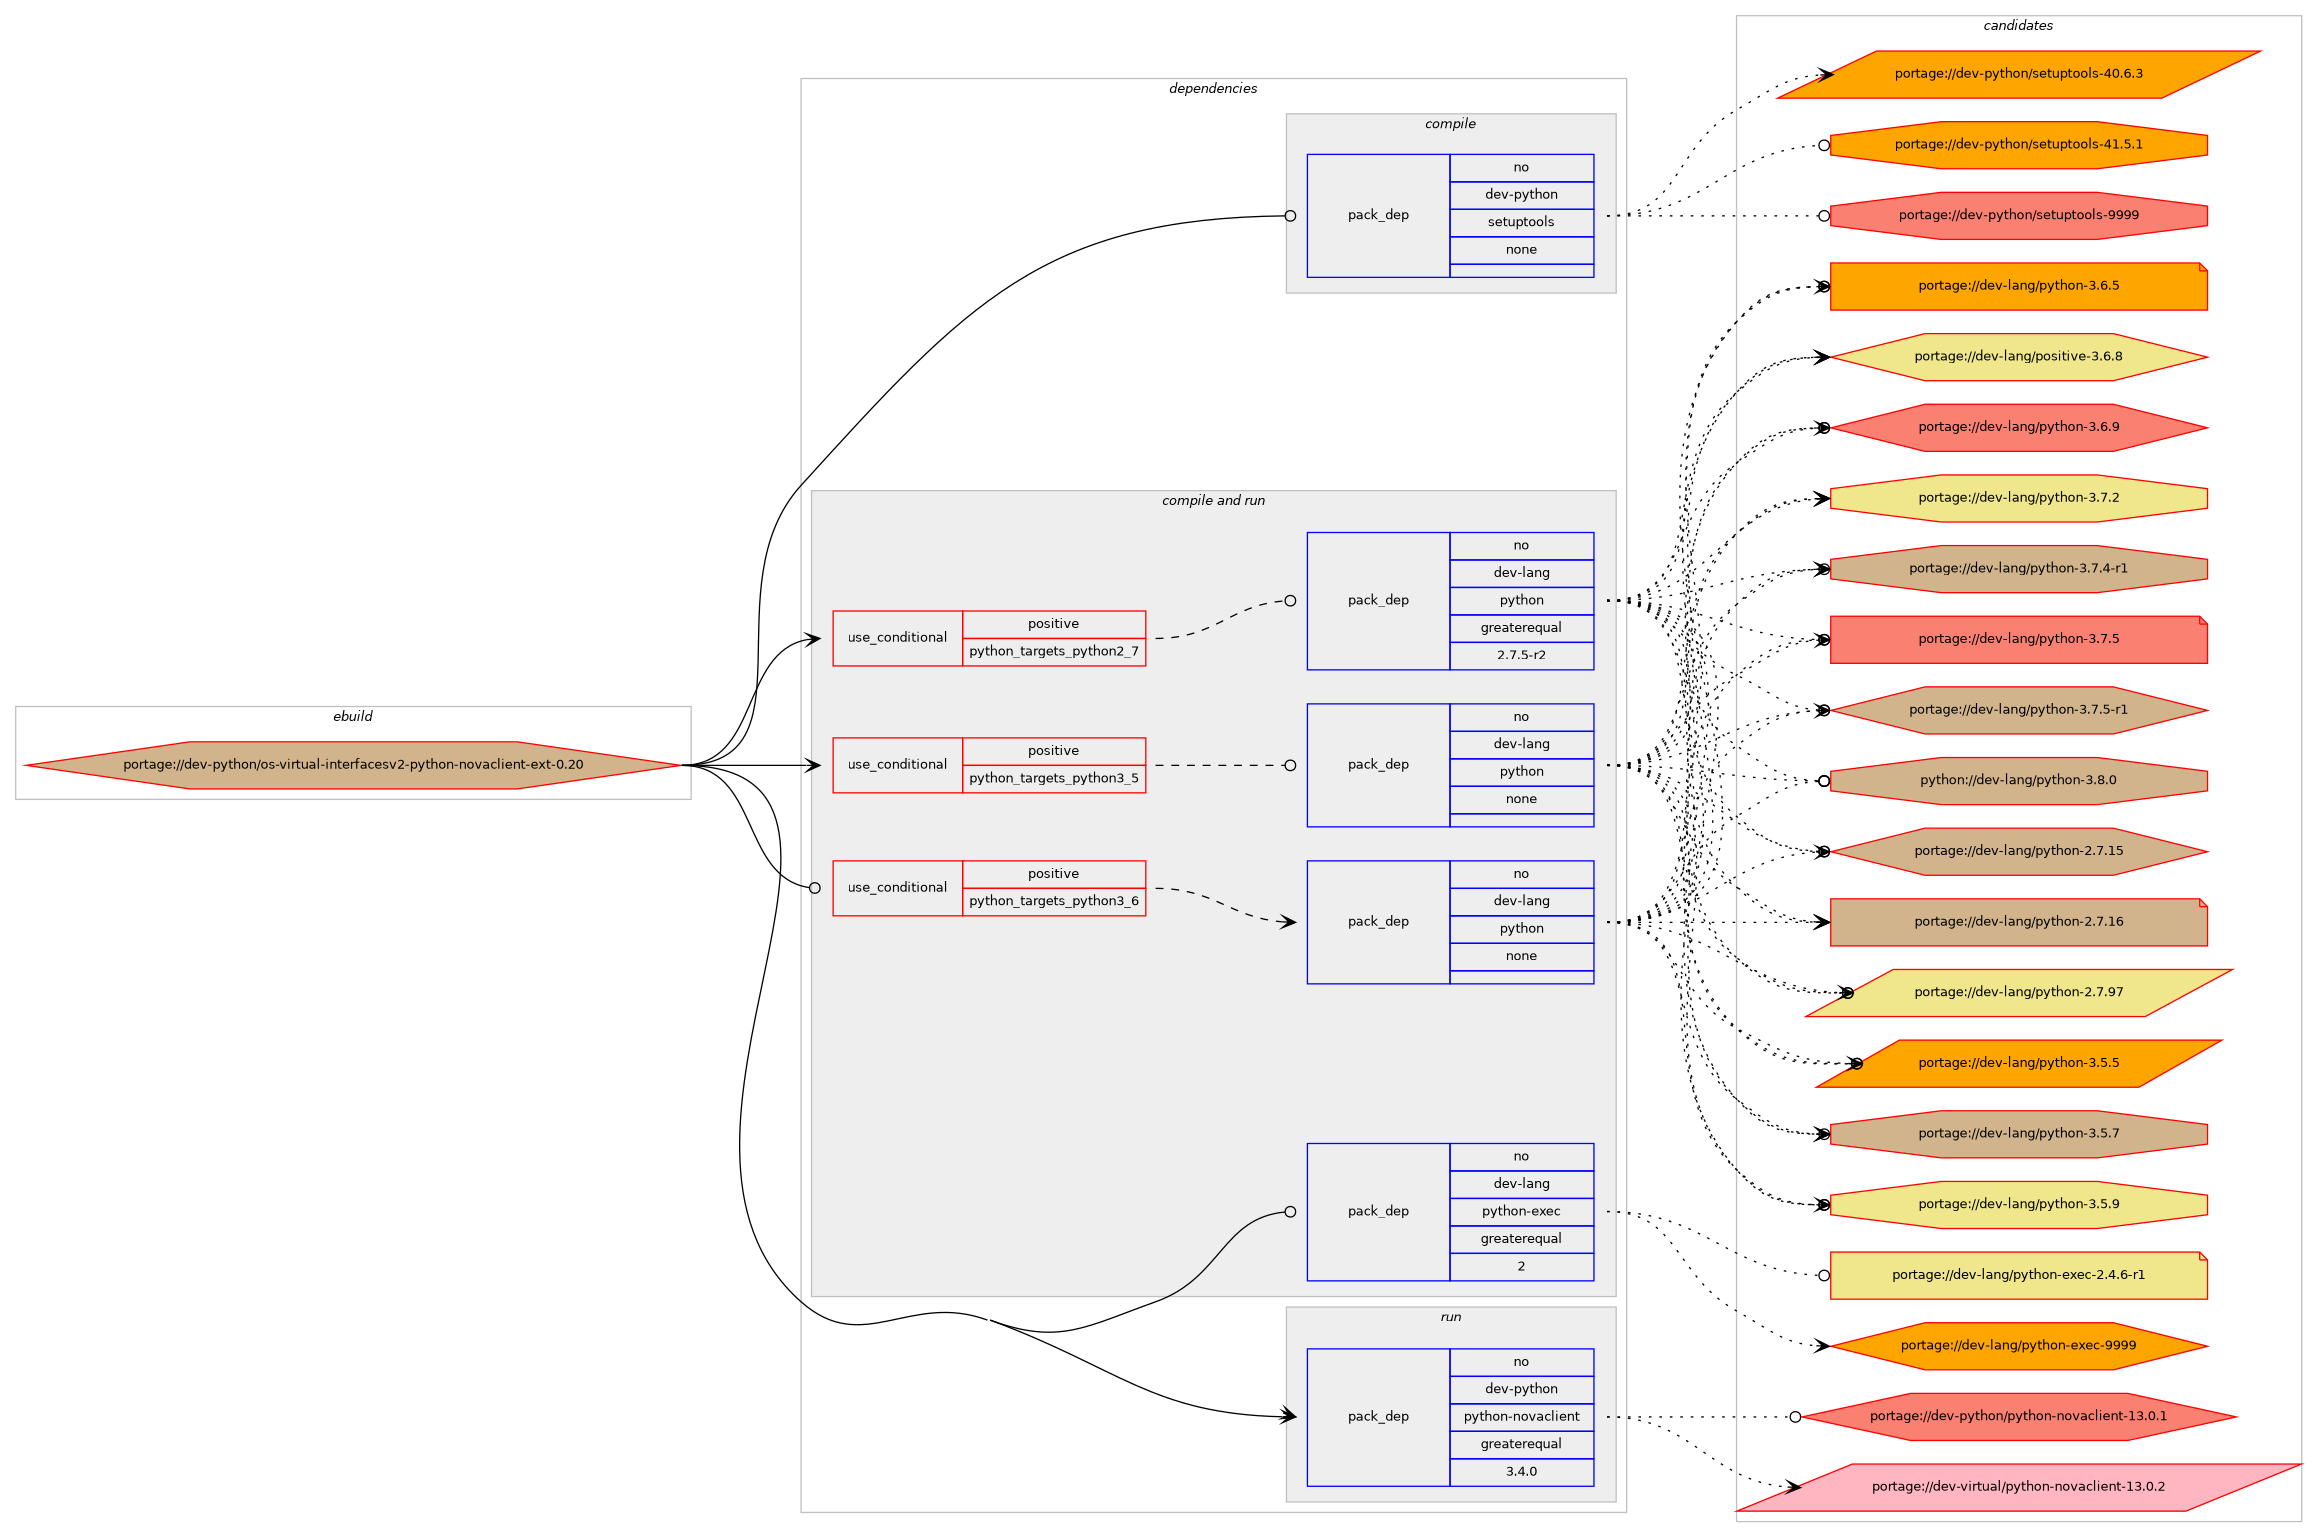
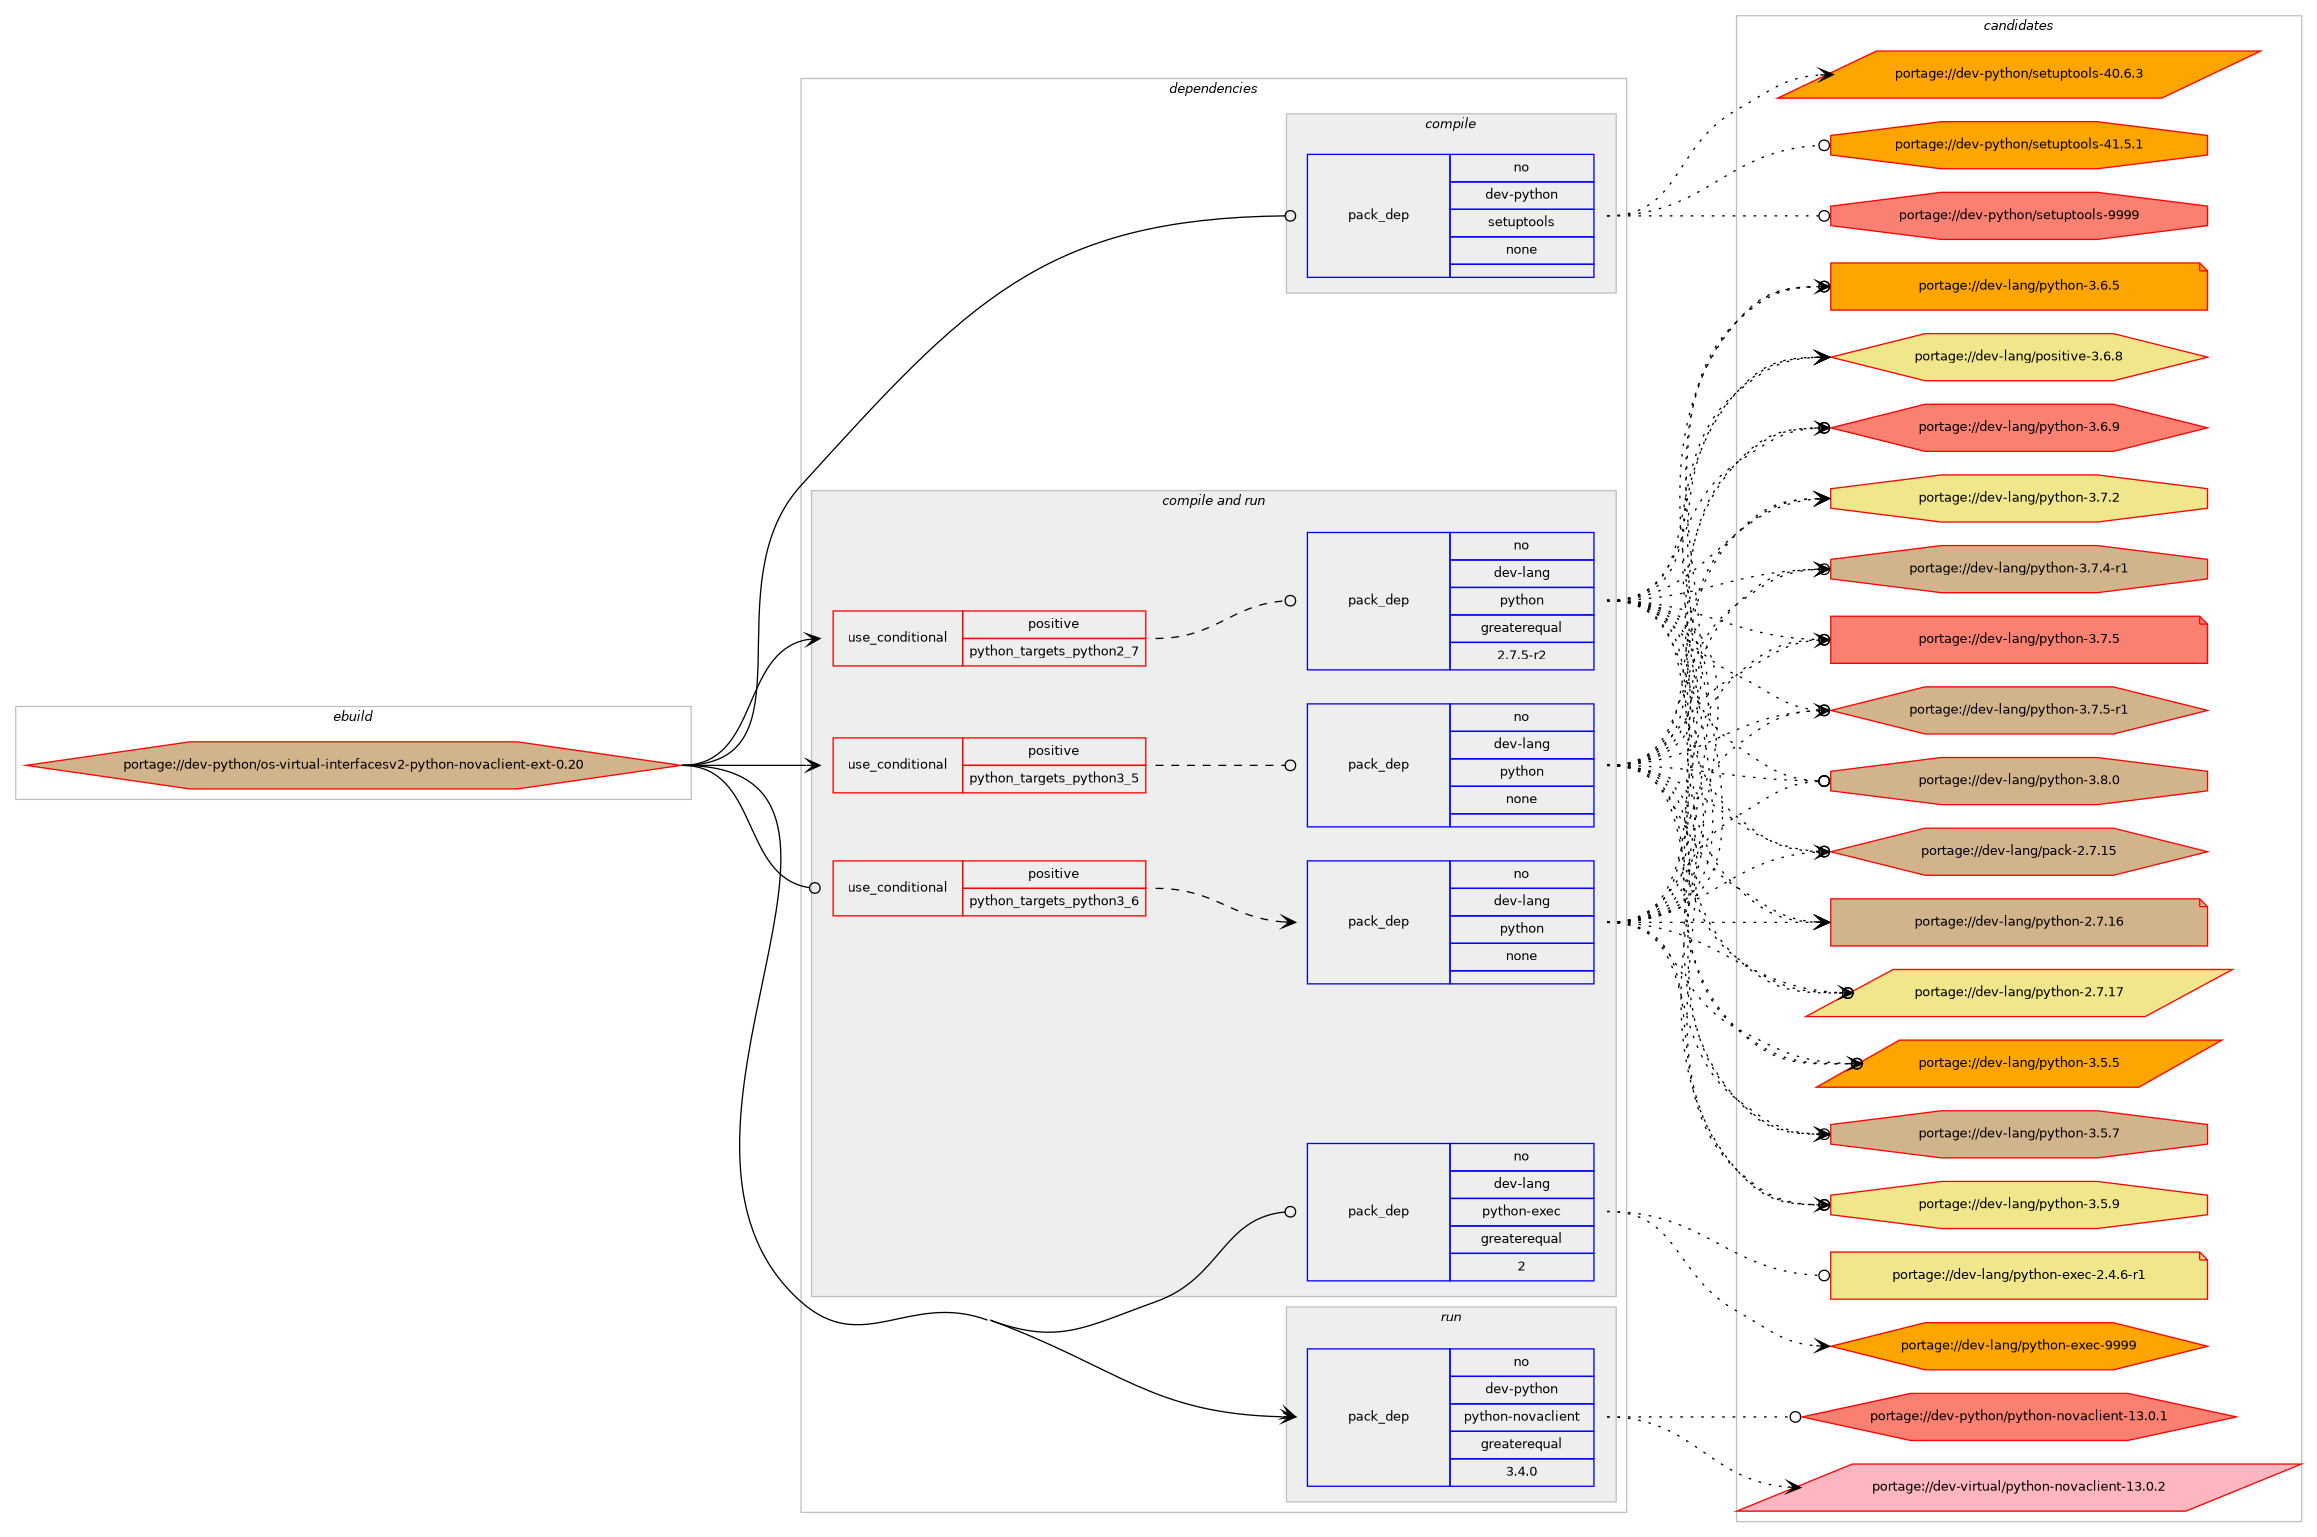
(2019, 781) -> (2019, 781)
(2019, 852) -> (2019, 852)
(2019, 993) -> (2019, 993)
